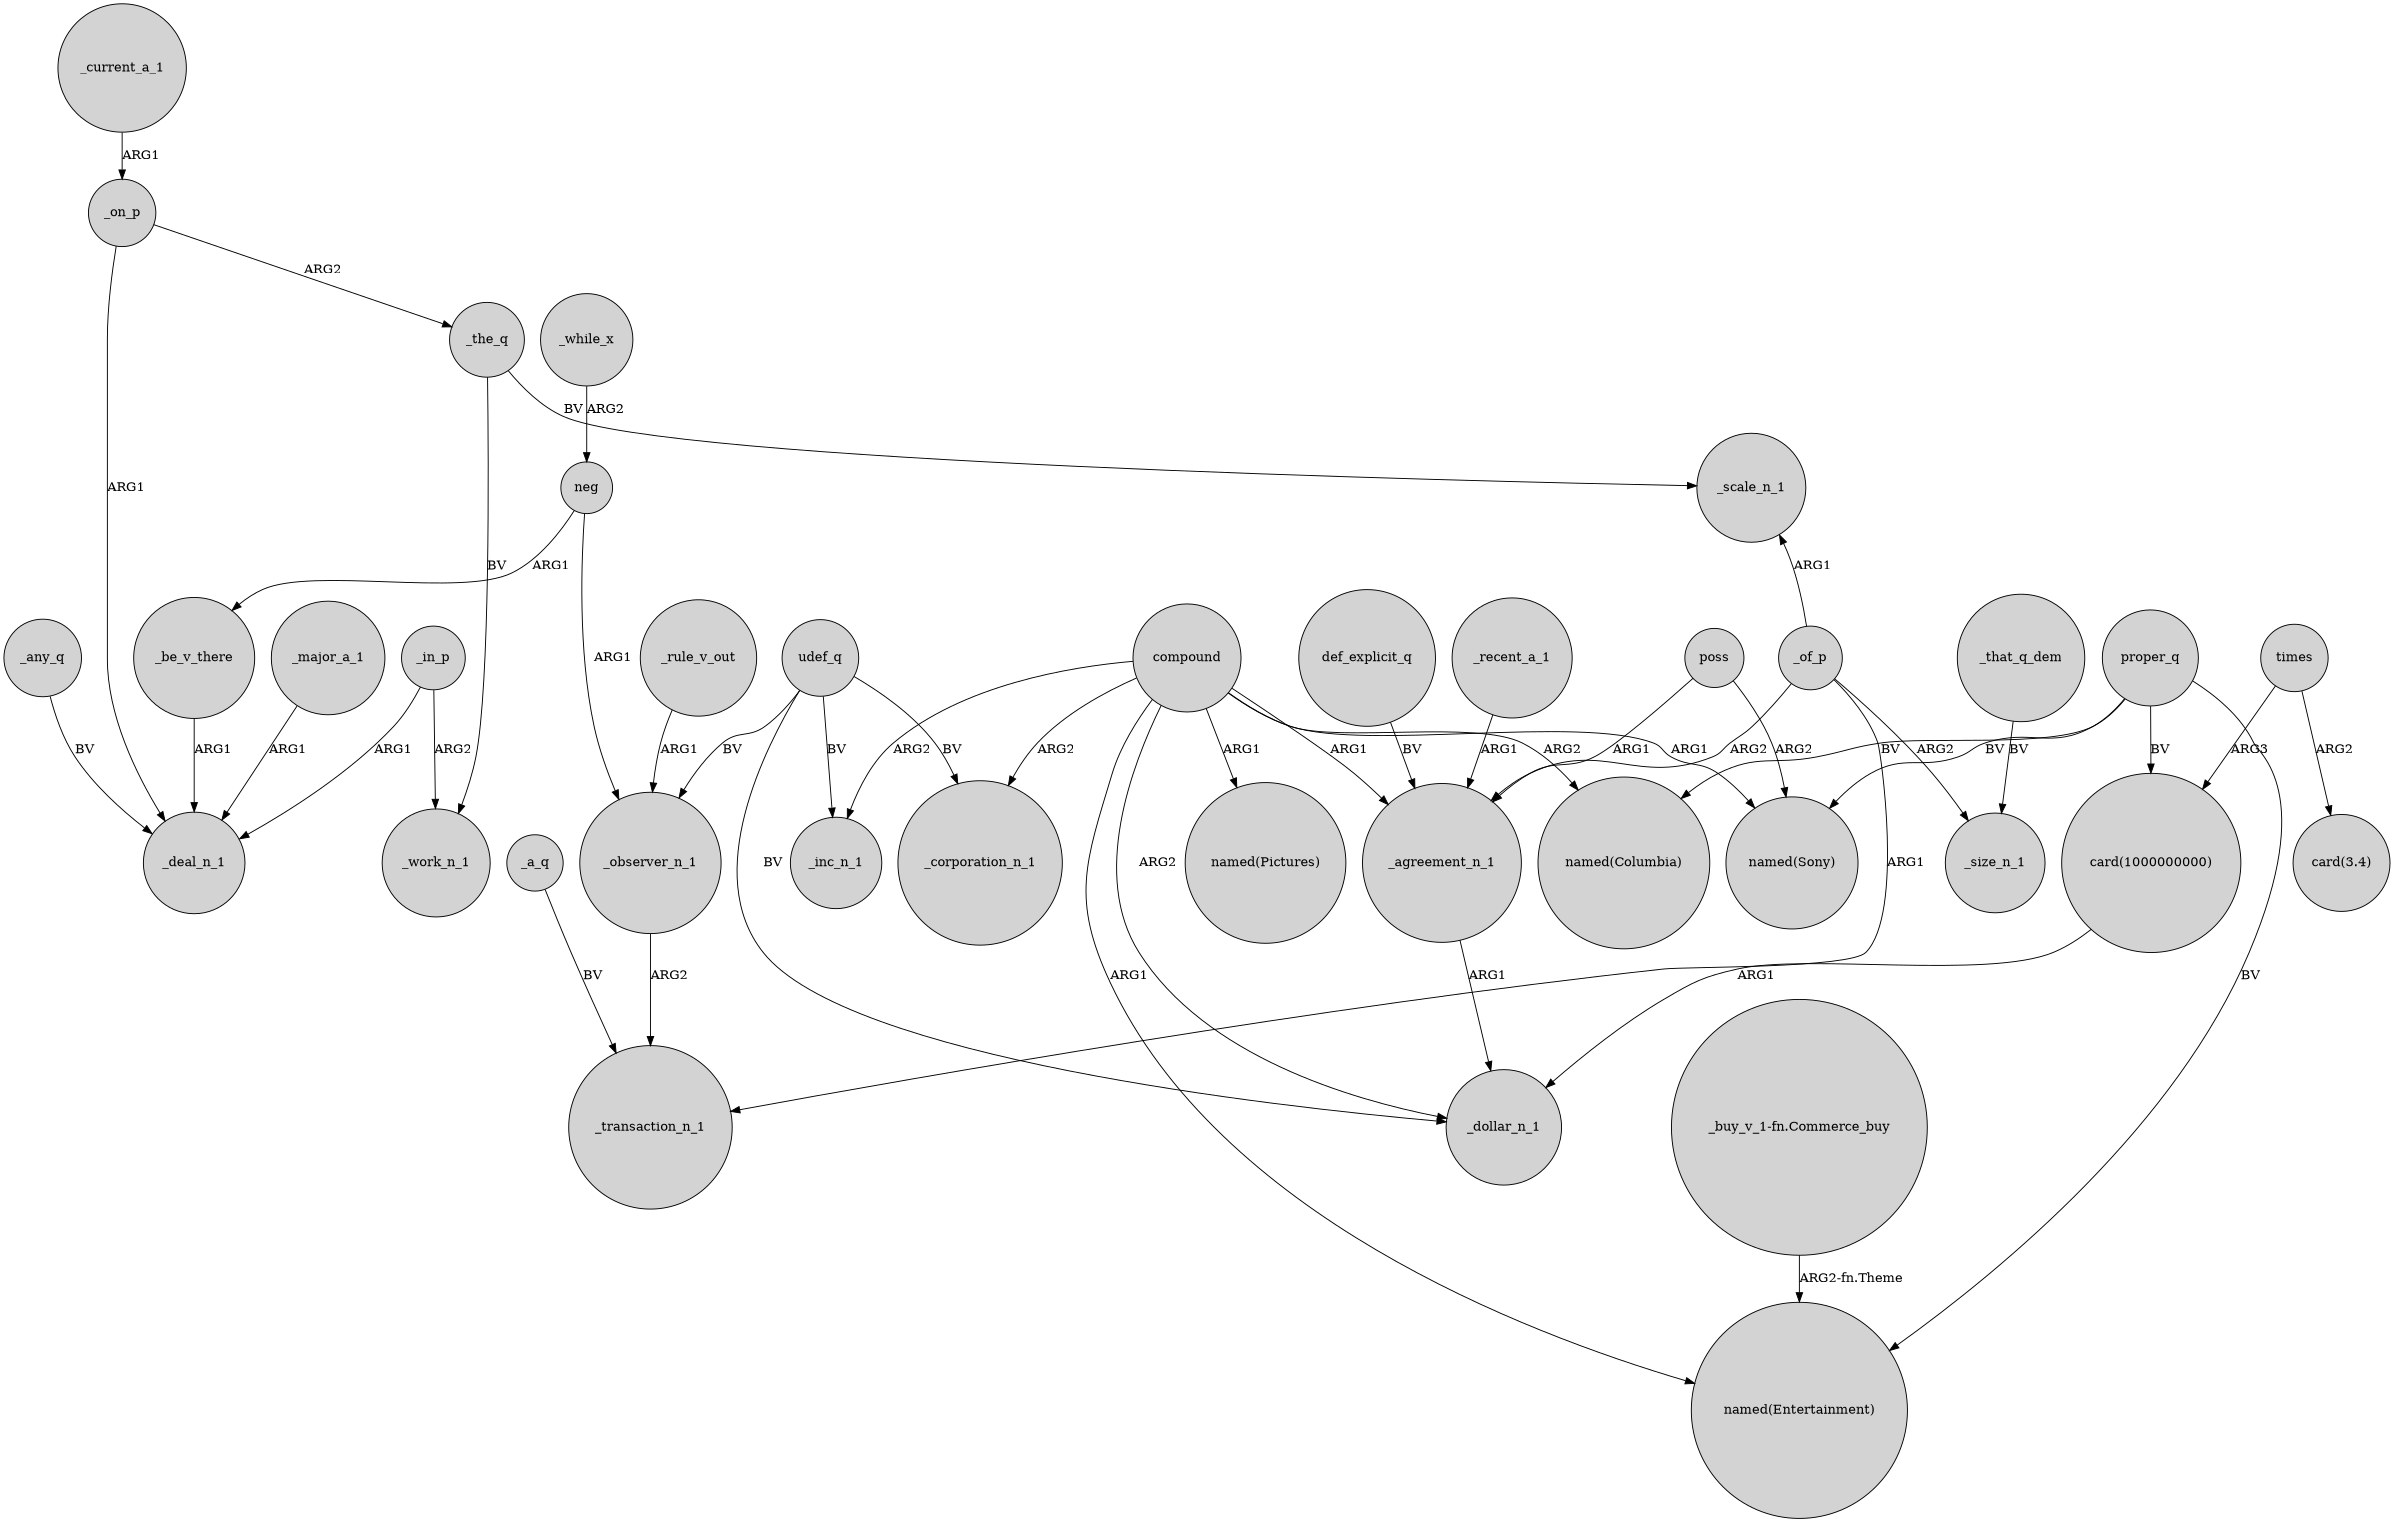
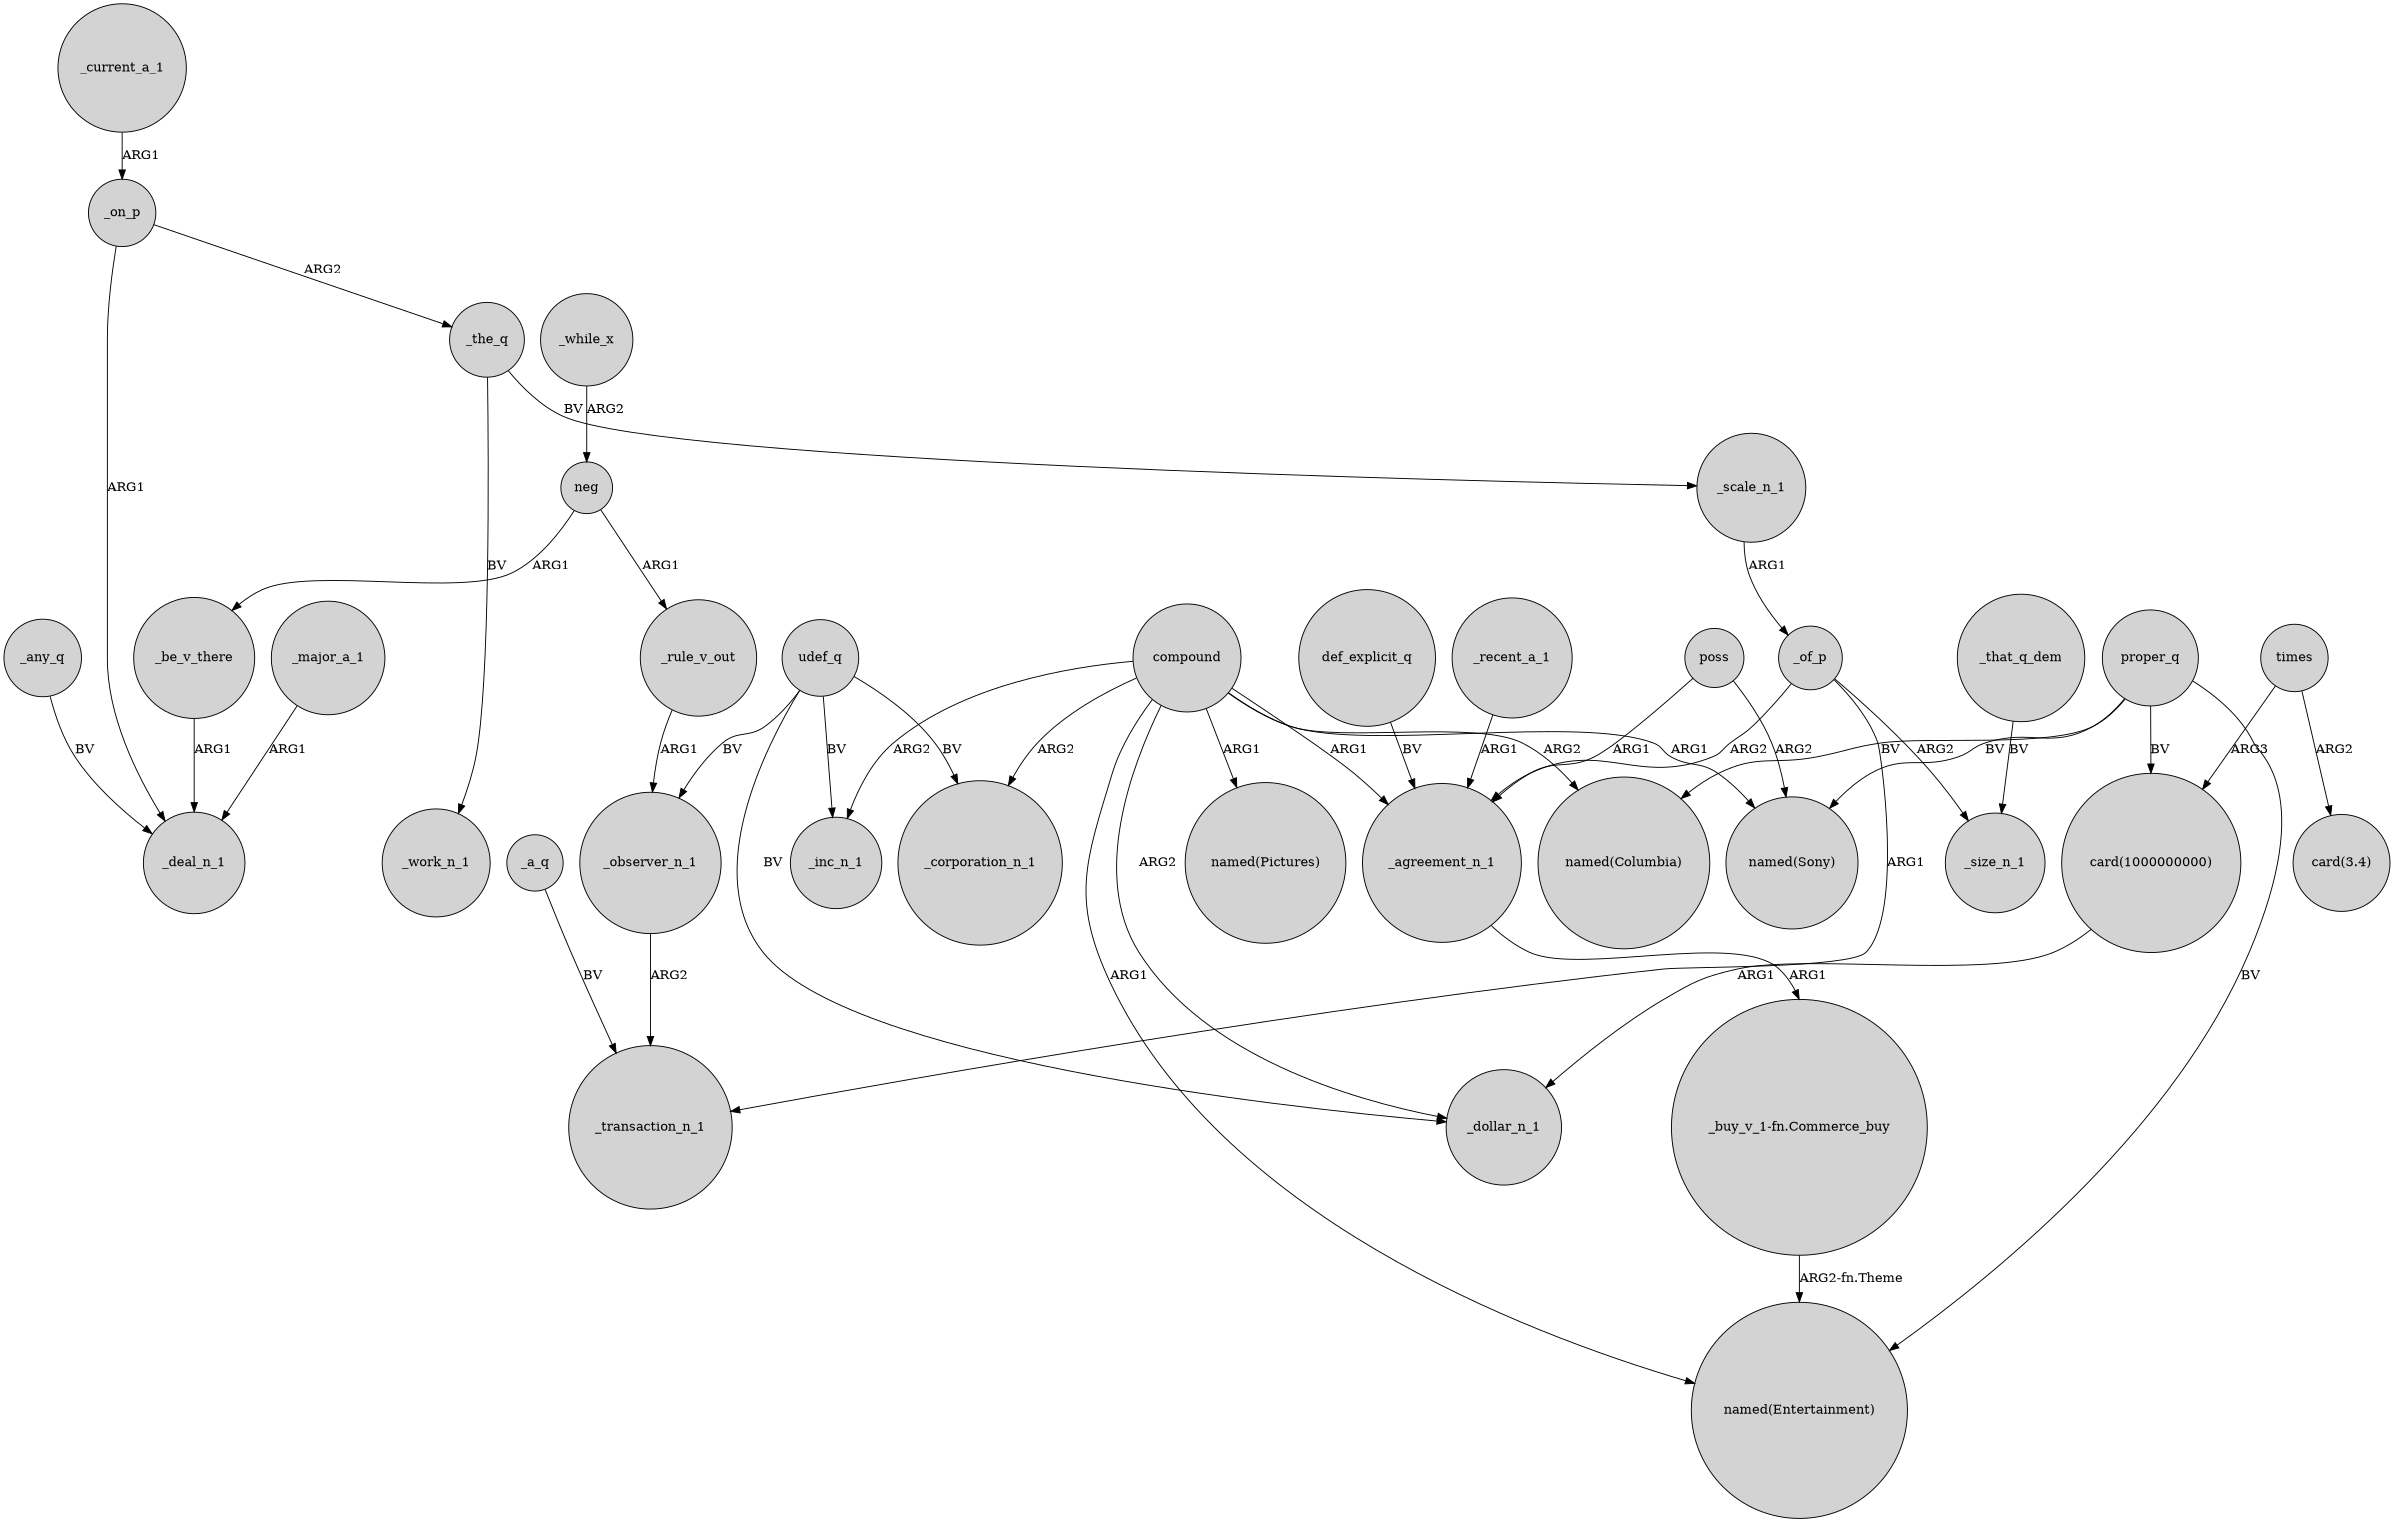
(1798, 584) -> (1755, 588)
(584, 654) -> (631, 555)
(433, 658) -> none
(1474, 1001) -> (1645, 956)
